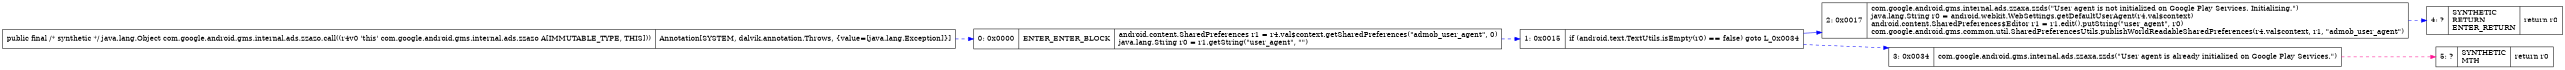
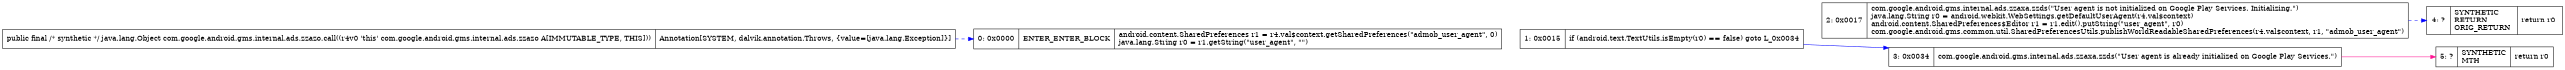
(2484, 28) -> (2483, 28)
(1810, 33) -> none
(1508, 39) -> none
(1844, 46) -> (1844, 46)
(2386, 57) -> (2386, 57)
